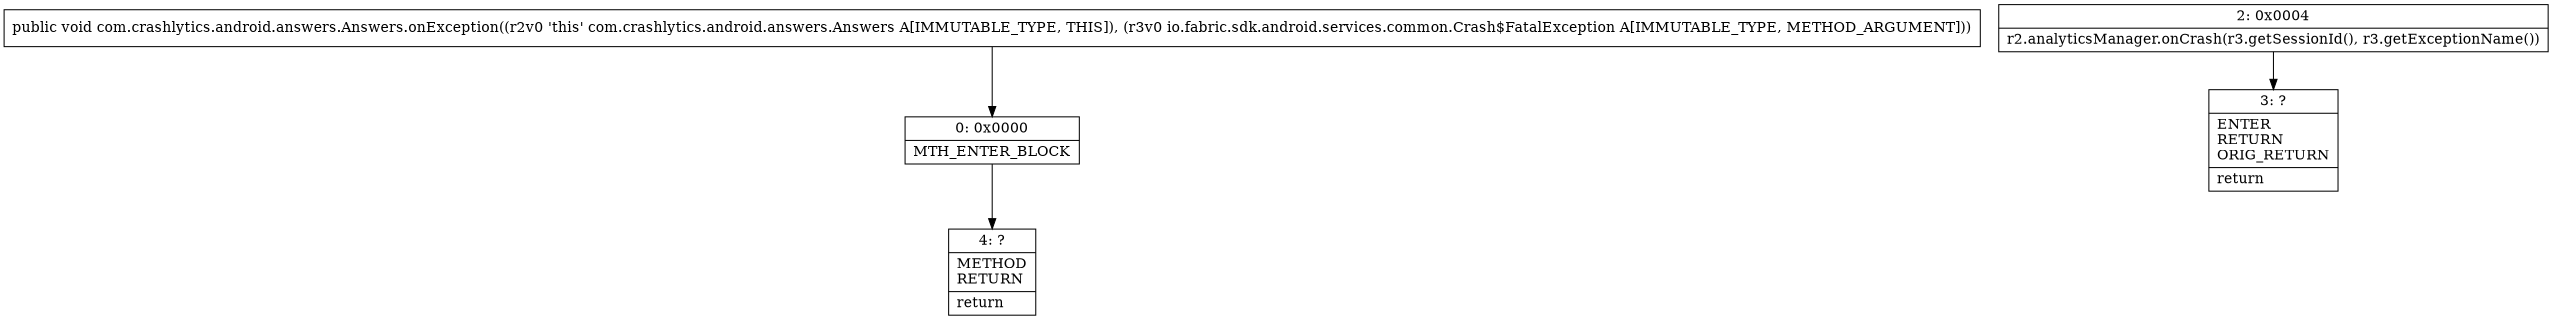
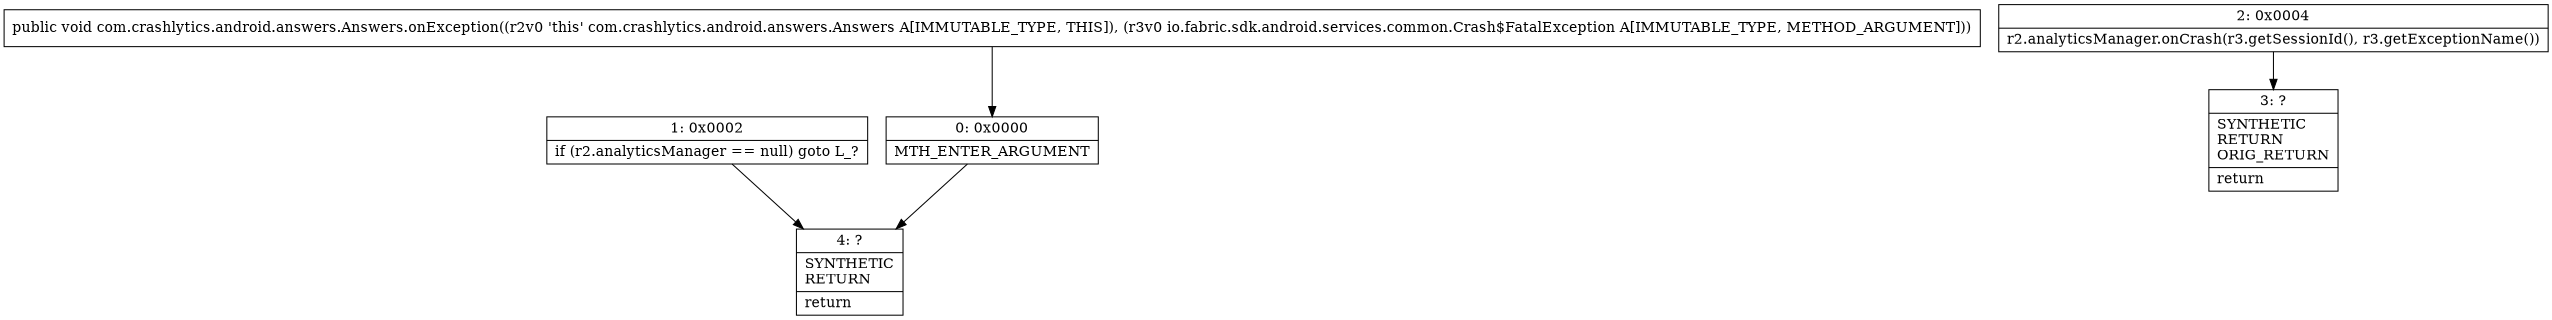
(2244, 125) -> (2262, 125)
none -> (707, 140)
(992, 152) -> (992, 152)
(992, 264) -> (850, 264)
